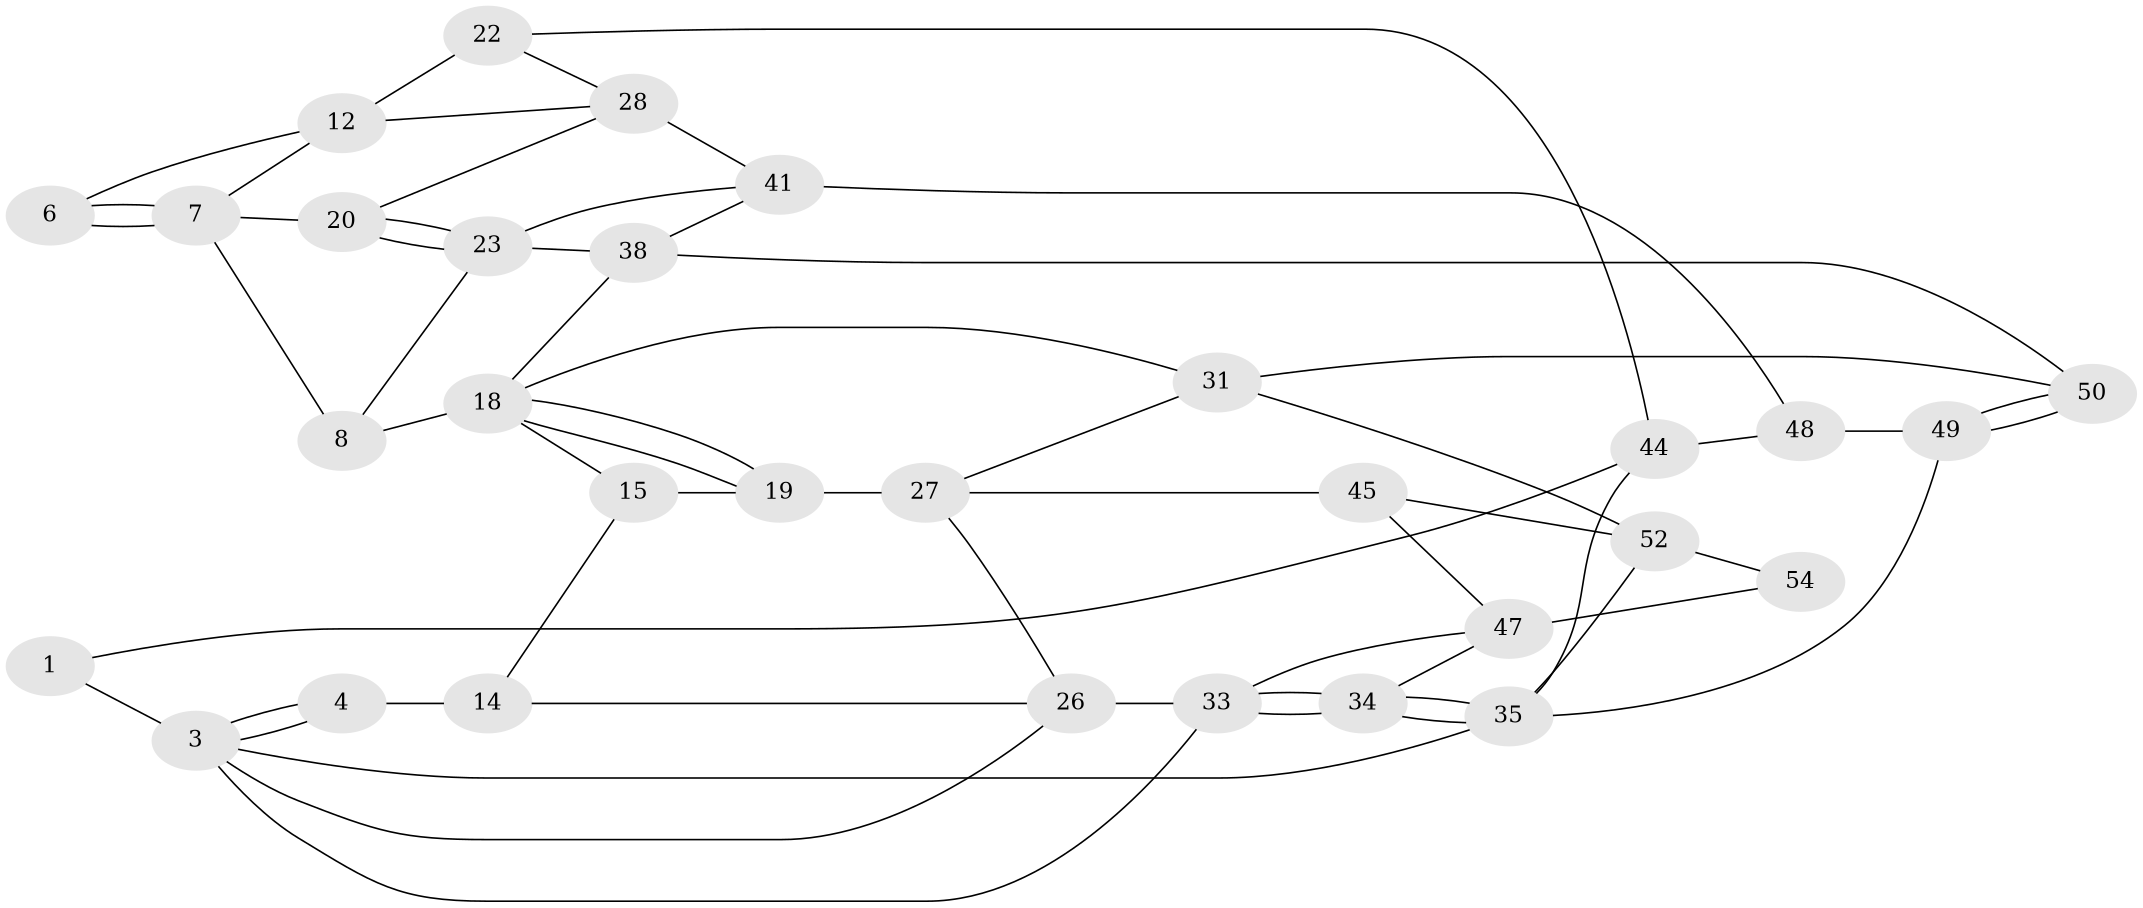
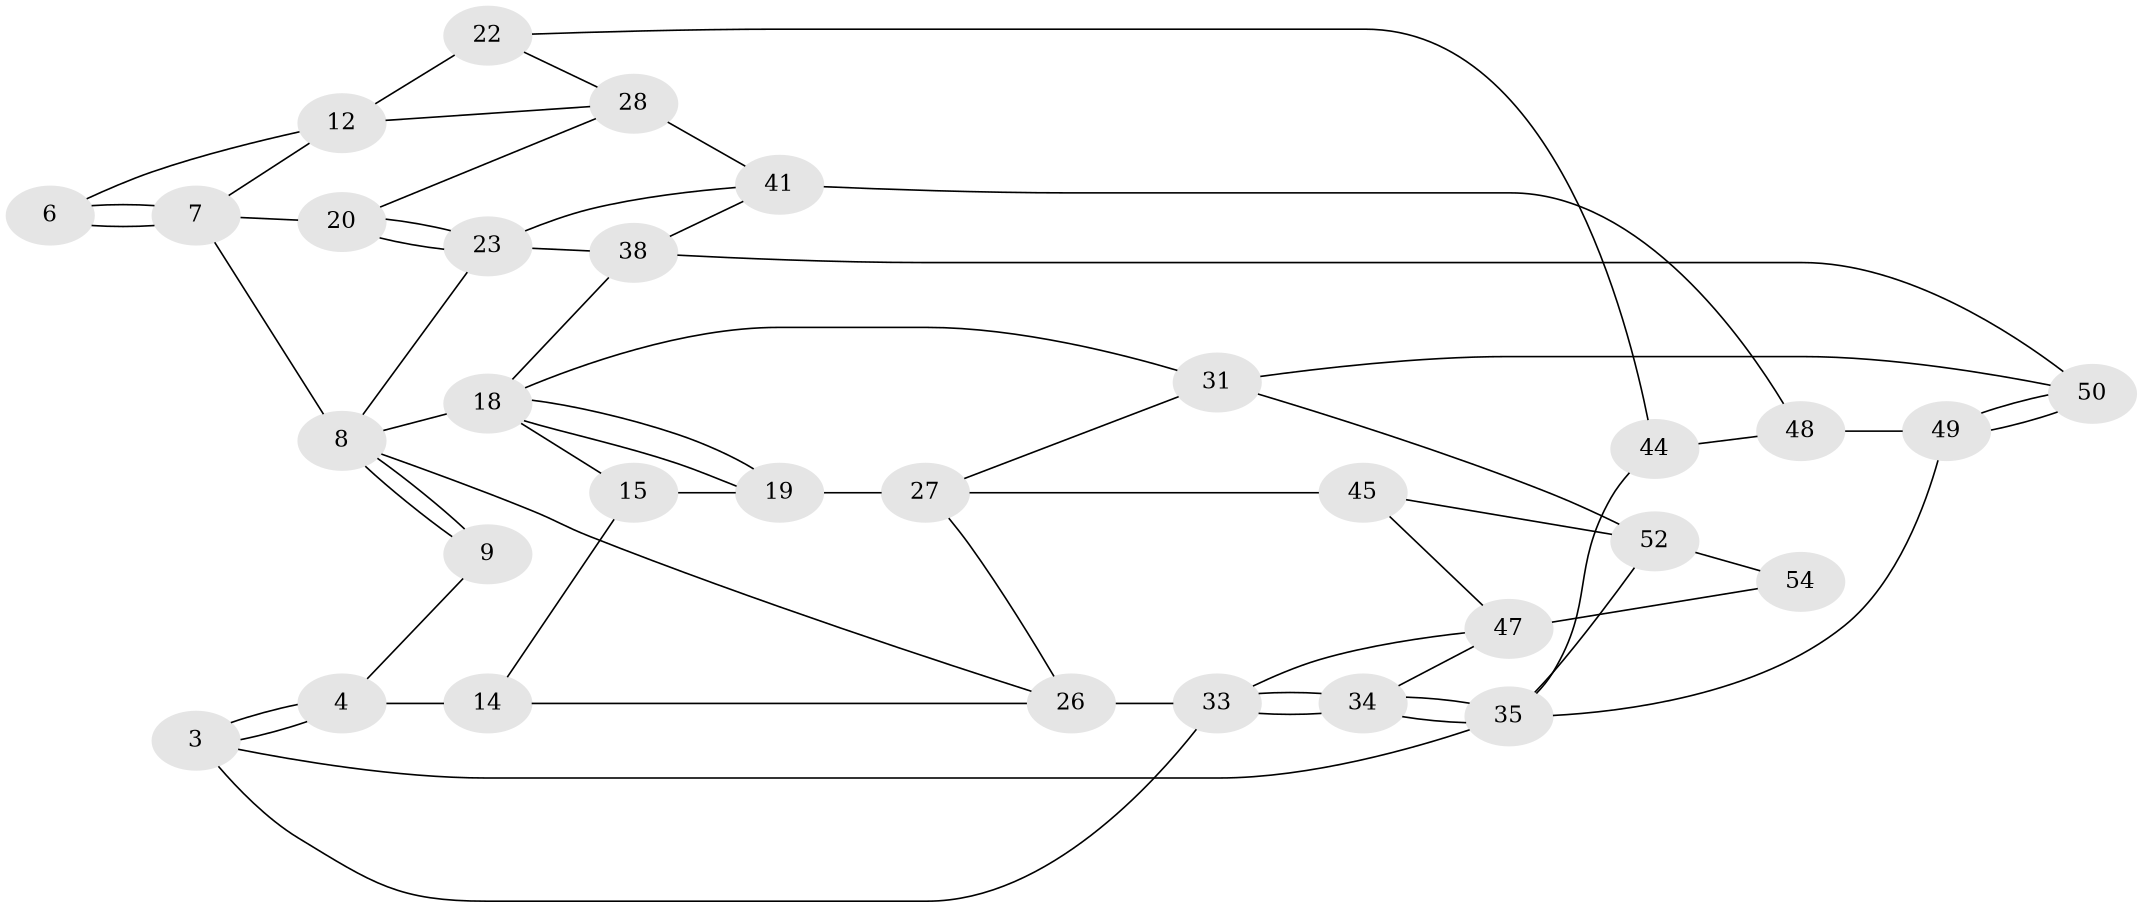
none -> (488, 554)
(50, 666) -> none
(641, 840) -> (704, 580)
